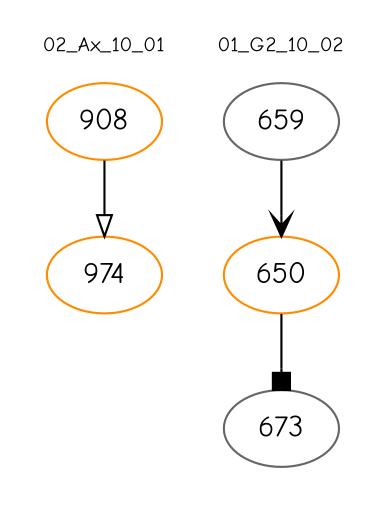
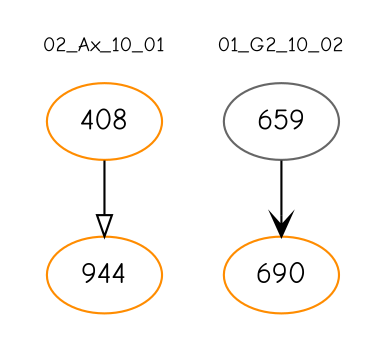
(104, 122) -> (104, 122)
(104, 275) -> (104, 275)
(281, 275) -> (281, 275)
(281, 429) -> none
